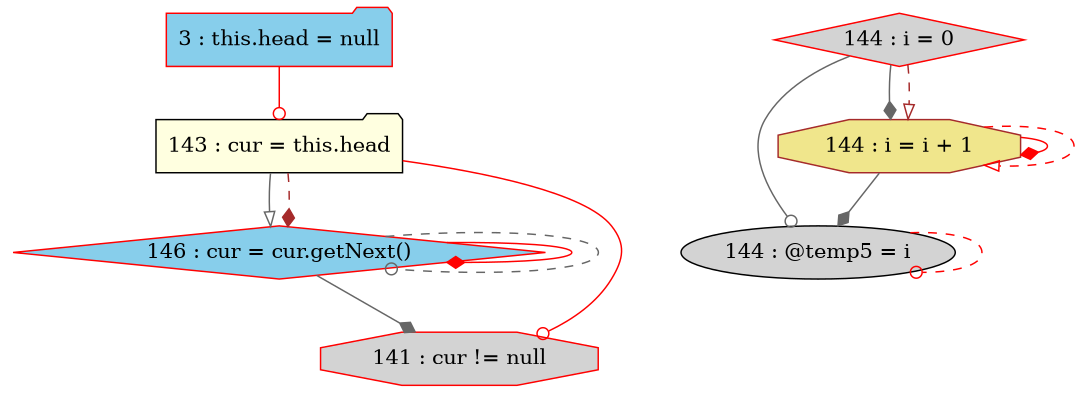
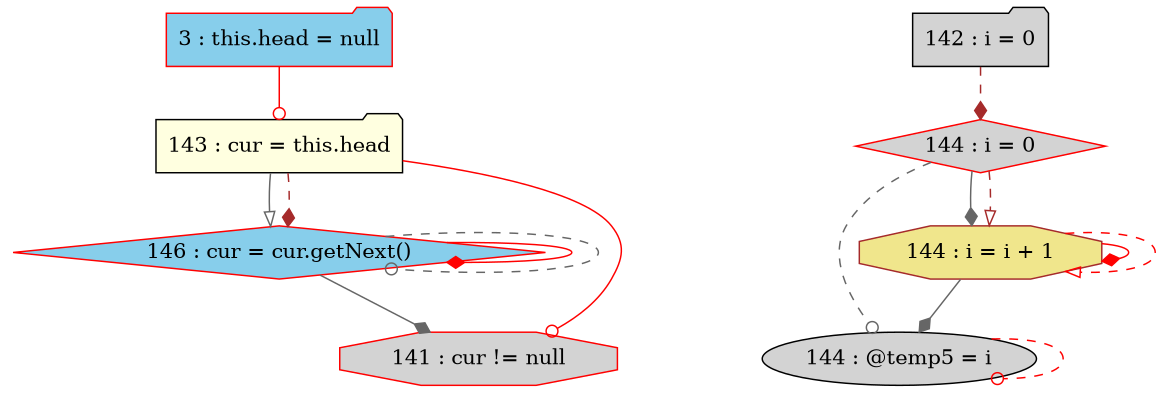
none -> (981, 40)
(766, 118) -> (847, 225)
